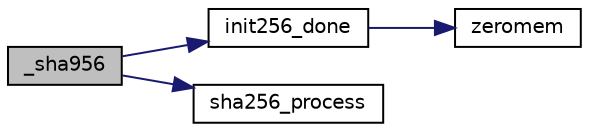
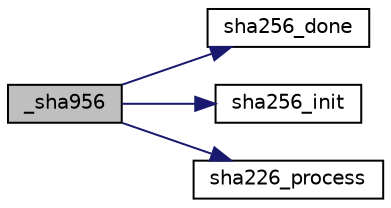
(288, 28) -> (288, 28)
(518, 28) -> none
(288, 104) -> (288, 180)
none -> (288, 104)
